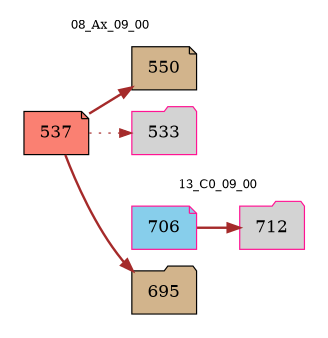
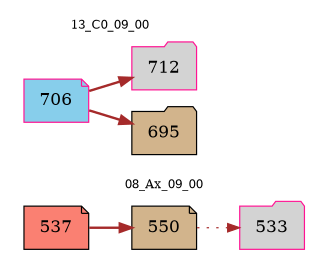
(104, 133) -> (212, 228)
(91, 211) -> (105, 115)
